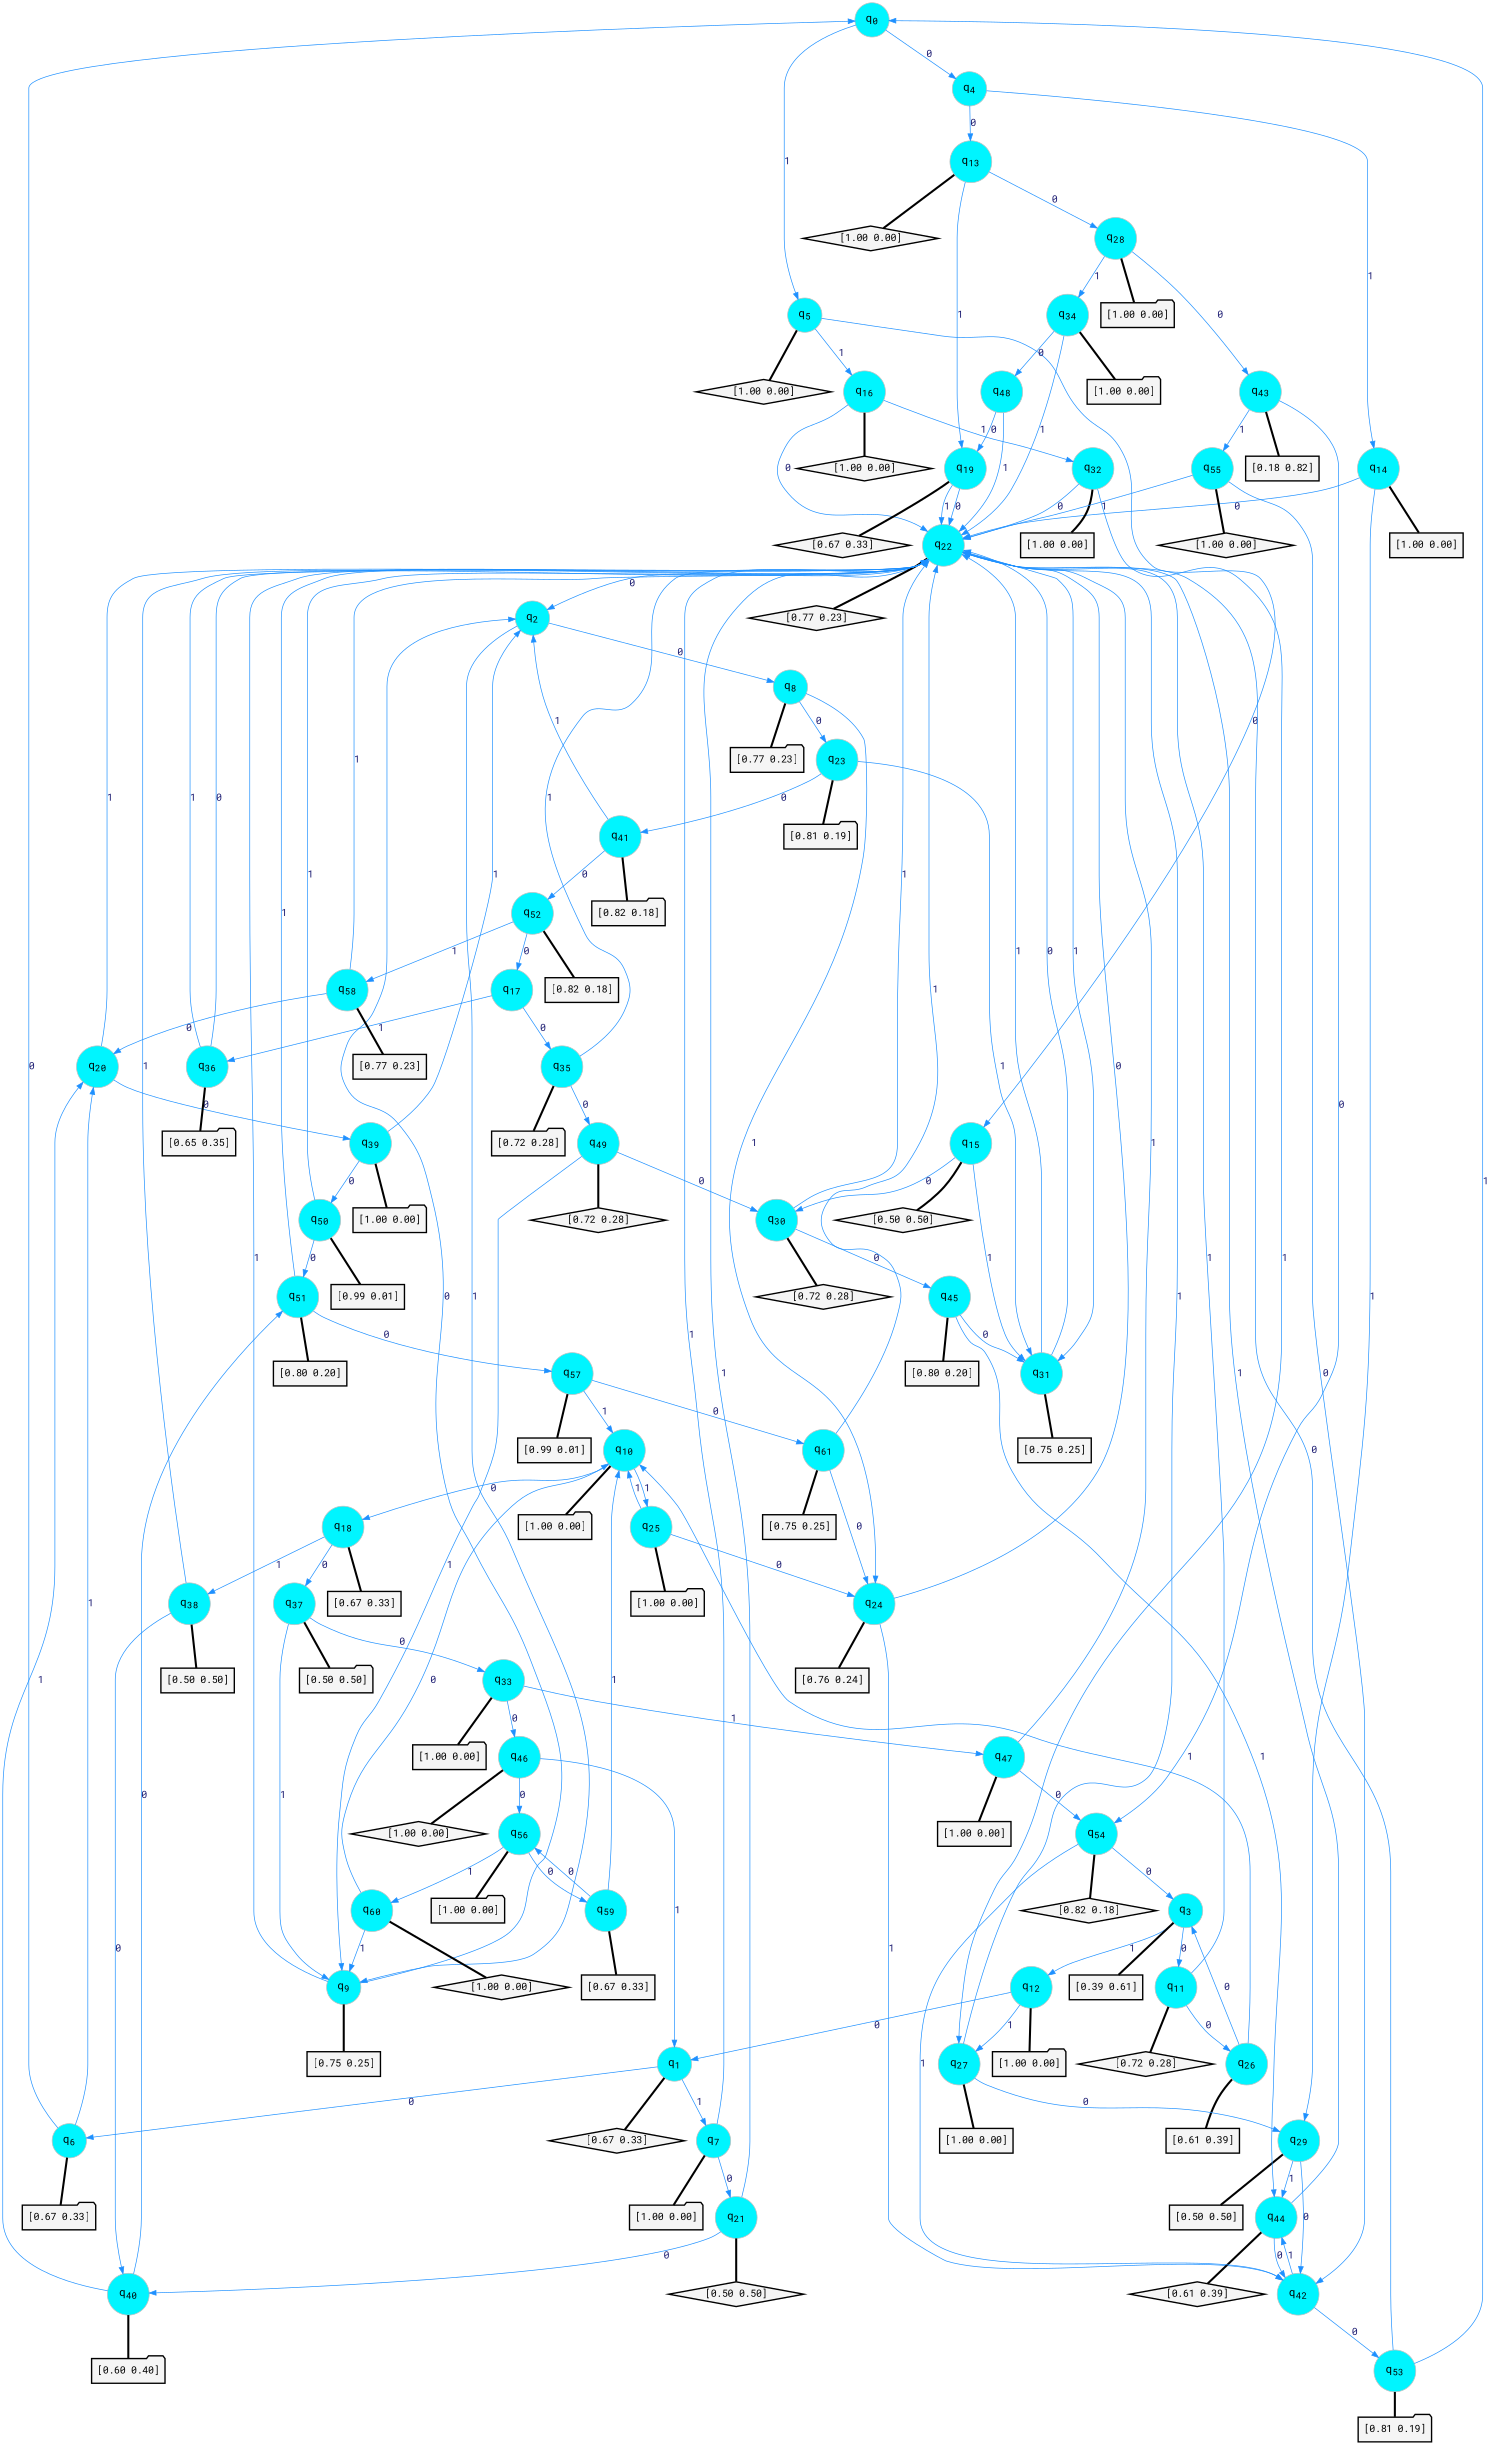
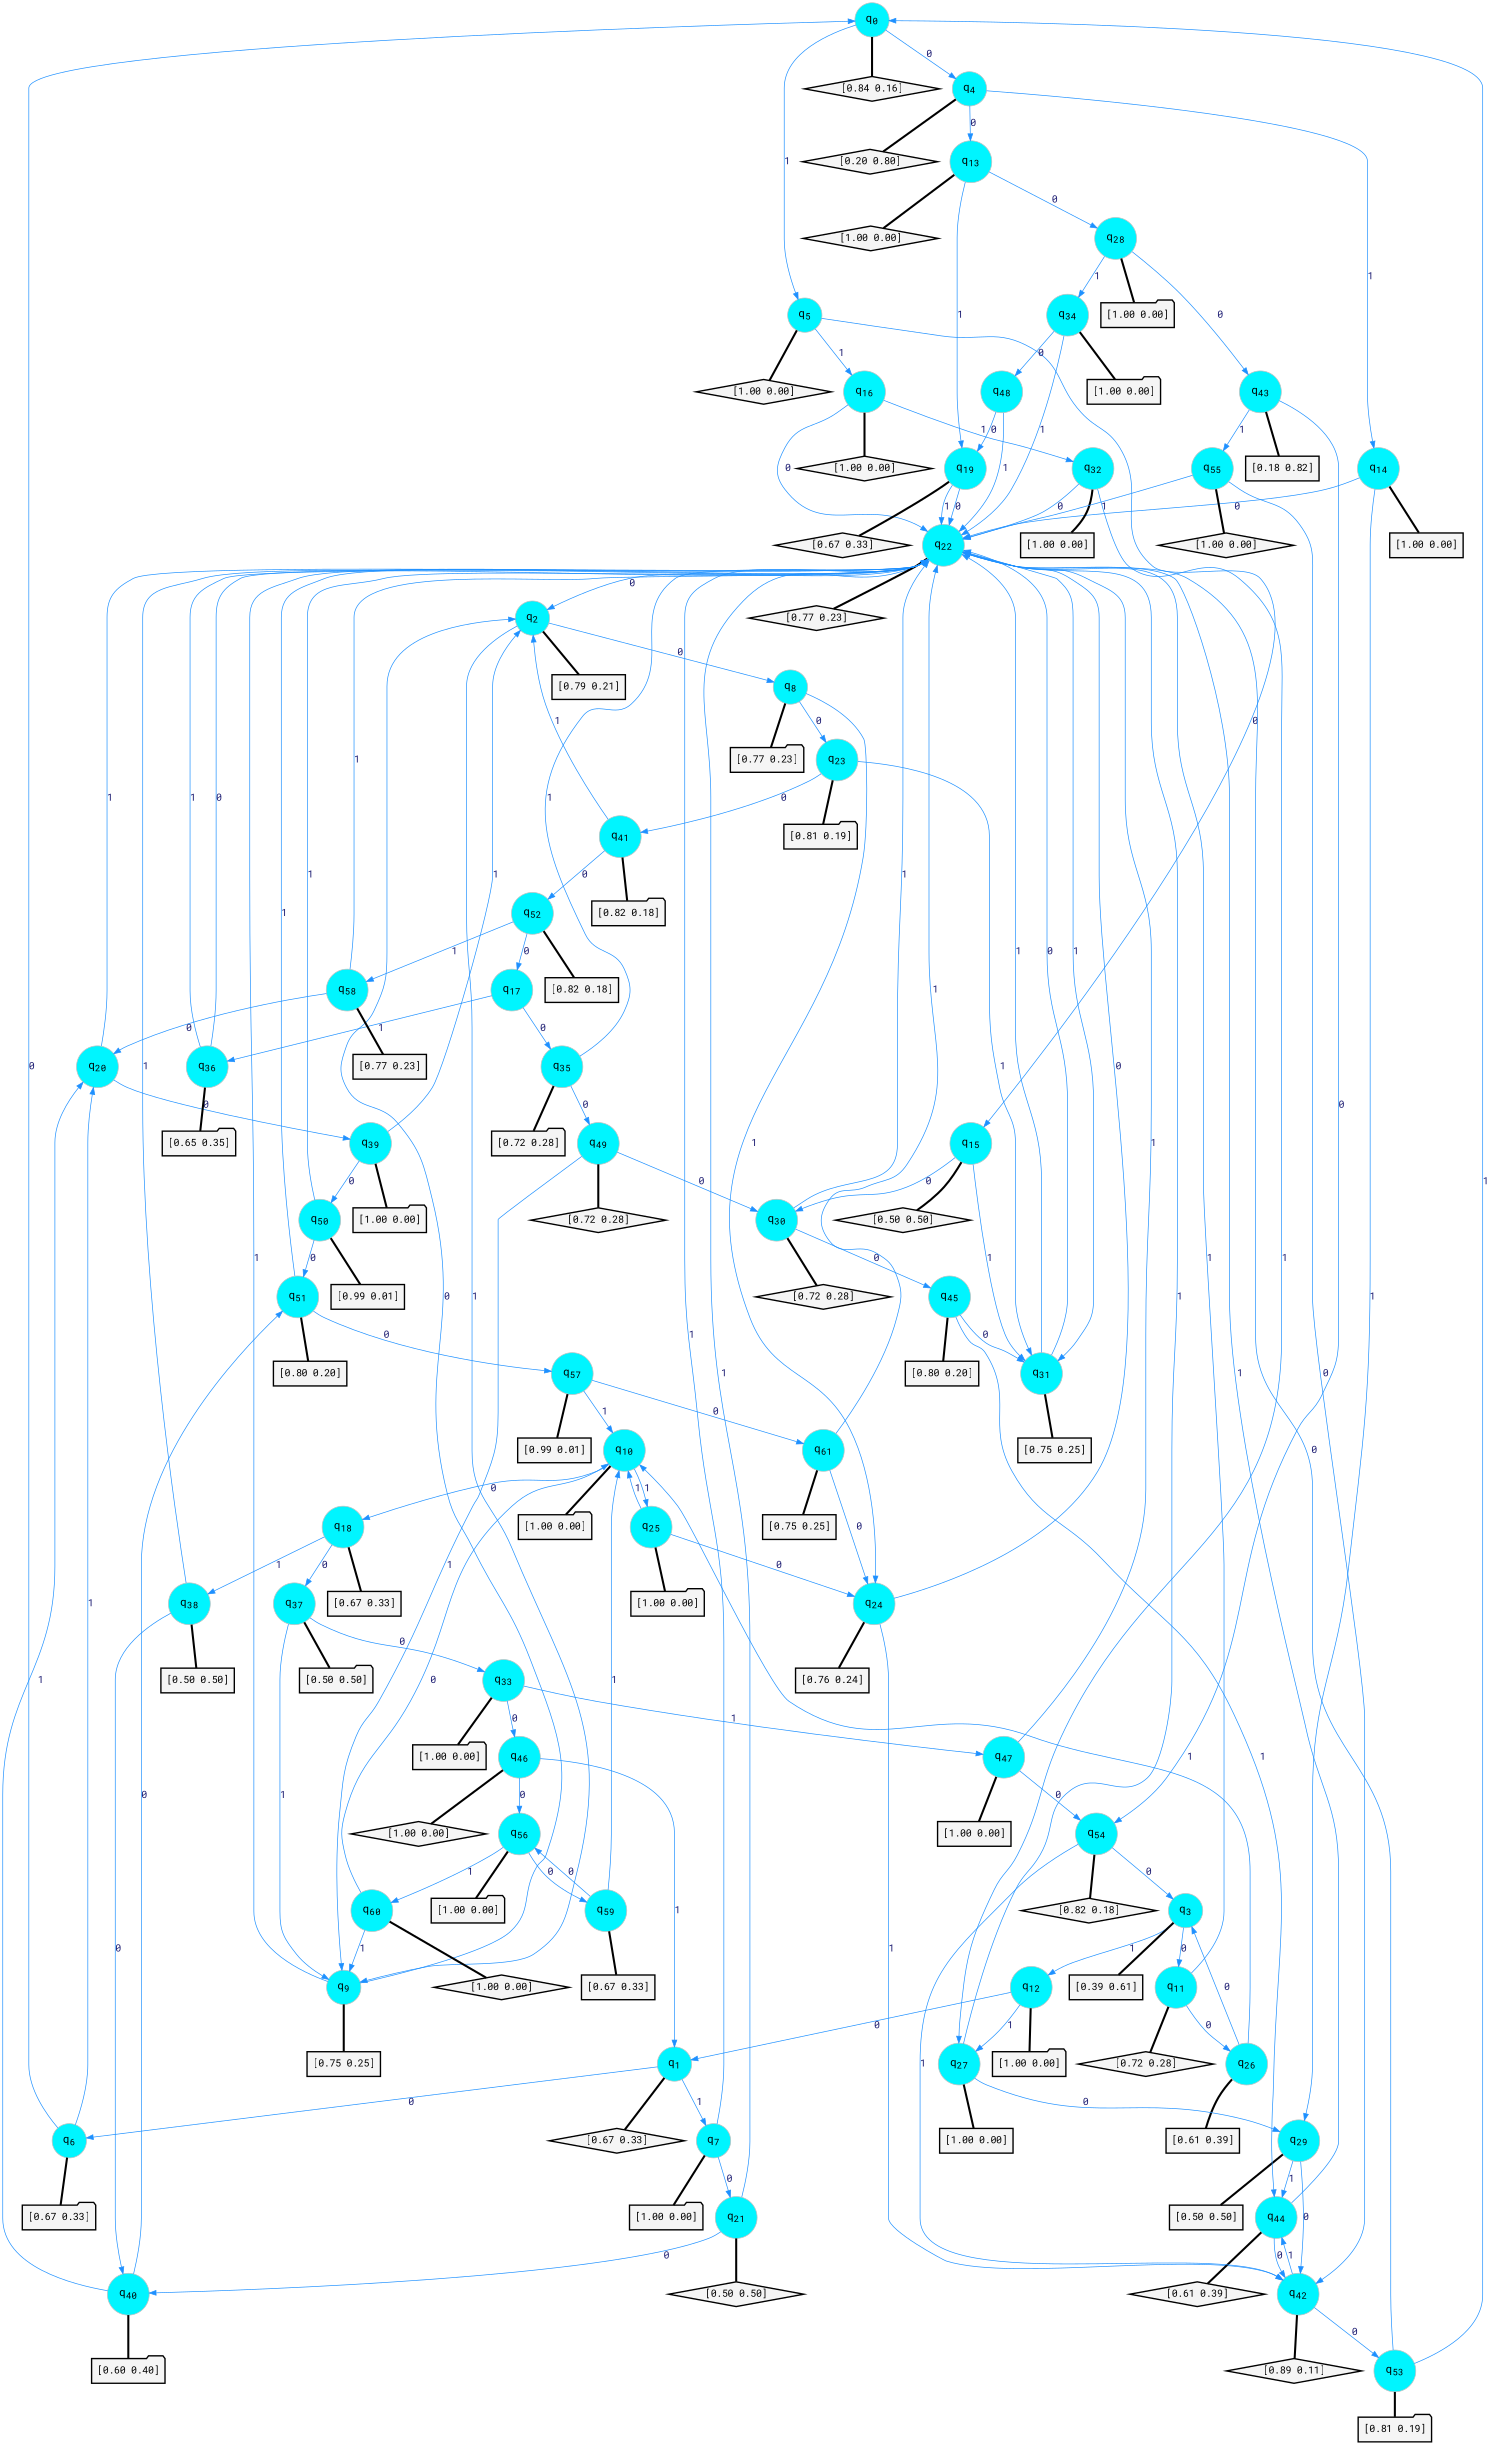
none -> (872, 89)
none -> (870, 162)
none -> (589, 687)
none -> (1294, 2371)
